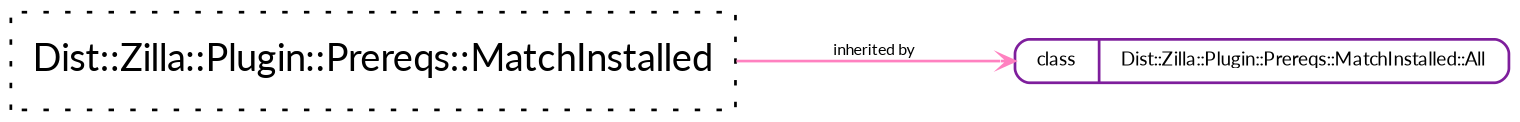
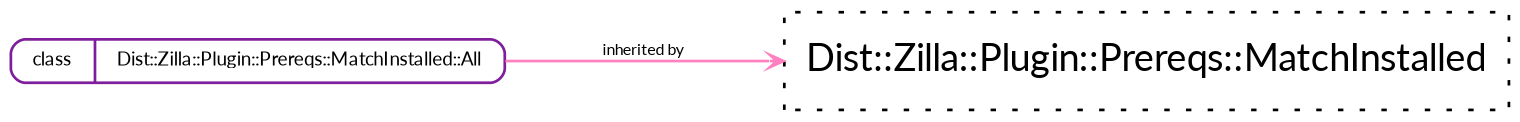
(868, 61) -> (637, 61)
